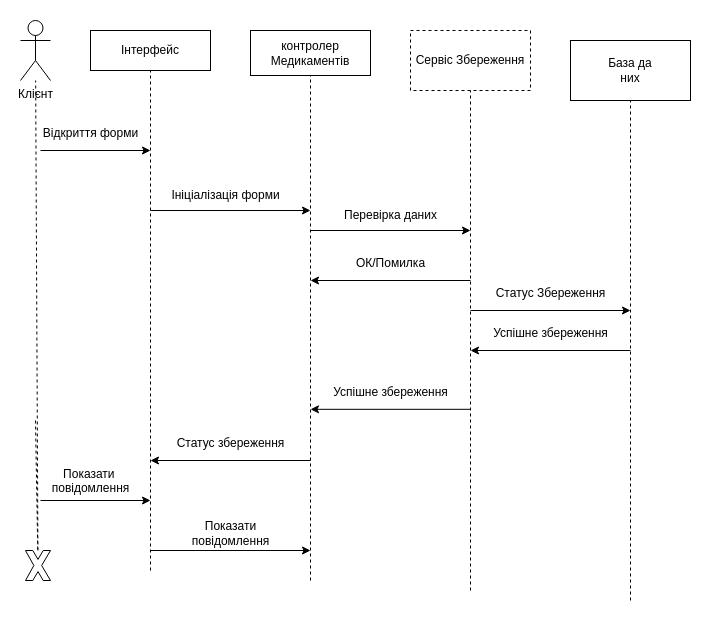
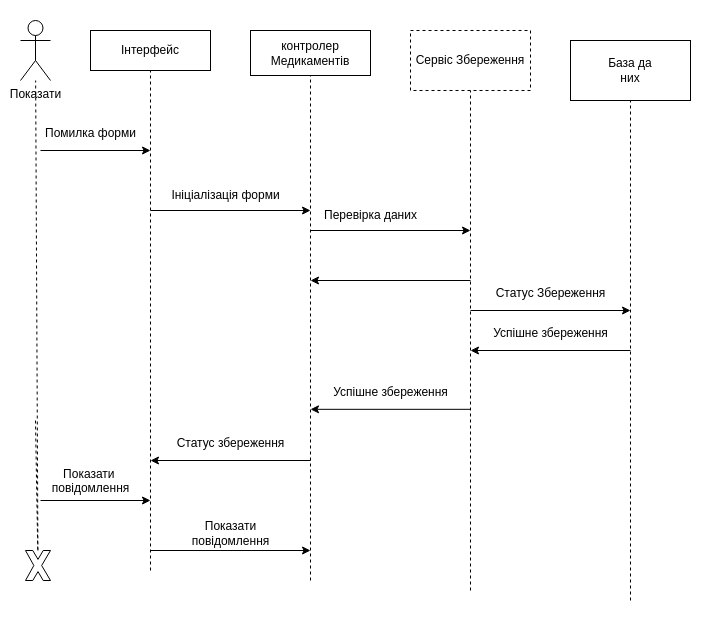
(36, 95) -> (36, 95)
(91, 134) -> (91, 134)
(391, 216) -> (371, 216)
(391, 264) -> none
